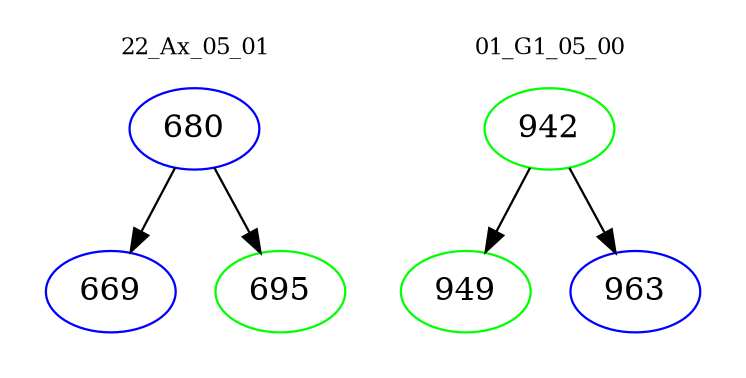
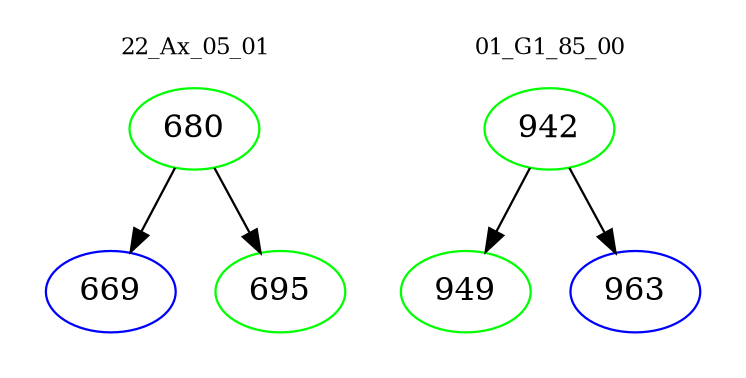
(551, 49) -> (551, 49)
(194, 129) -> (194, 129)
